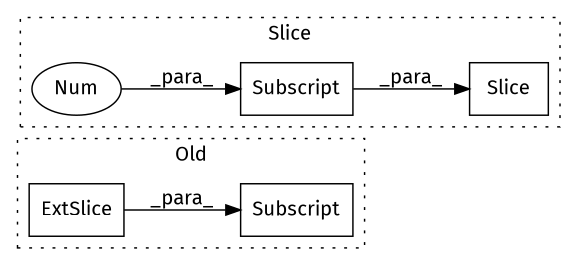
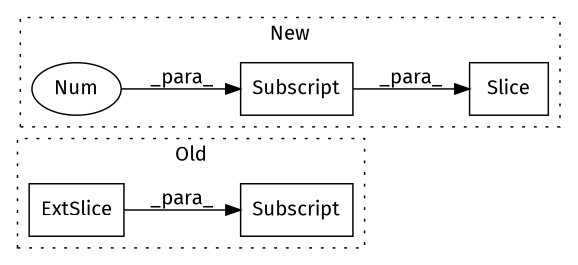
(290, 34) -> (290, 34)
